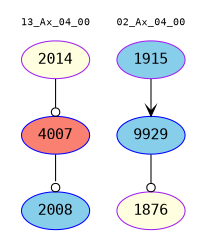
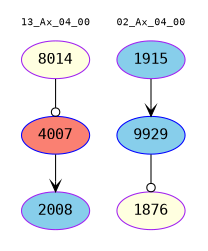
(56, 60) -> (56, 60)
(56, 168) -> (56, 168)
(56, 211) -> (56, 211)
